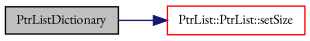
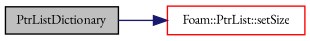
(236, 20) -> (236, 20)
